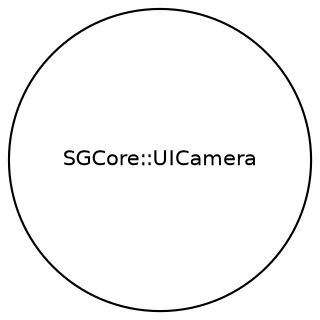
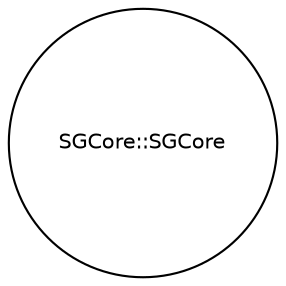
(160, 160) -> (143, 143)
